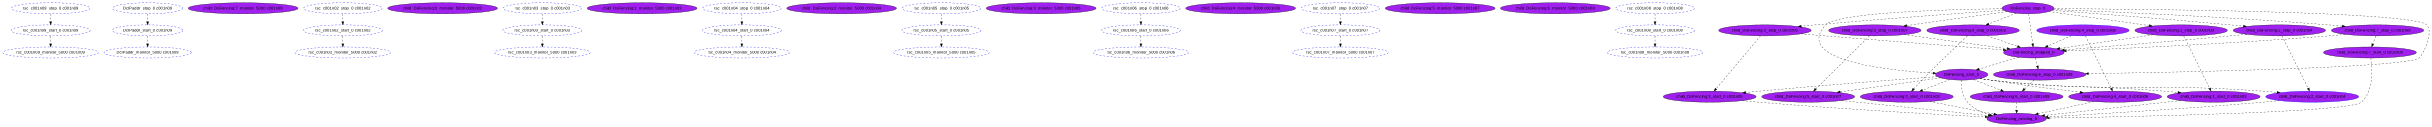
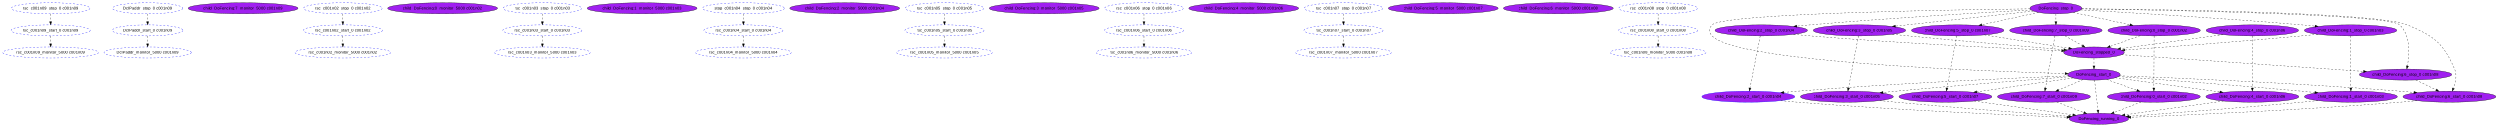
(742, 8) -> (743, 8)
(2031, 29) -> (2288, 13)
(2083, 30) -> (2252, 30)
none -> (2071, 85)
